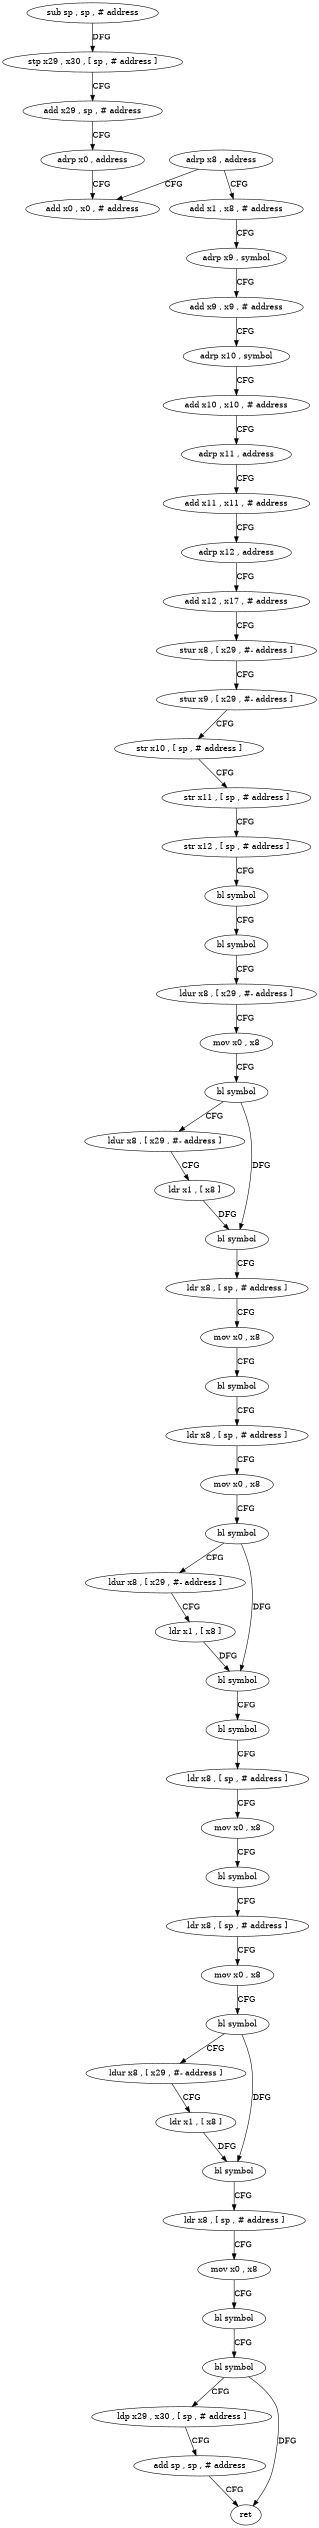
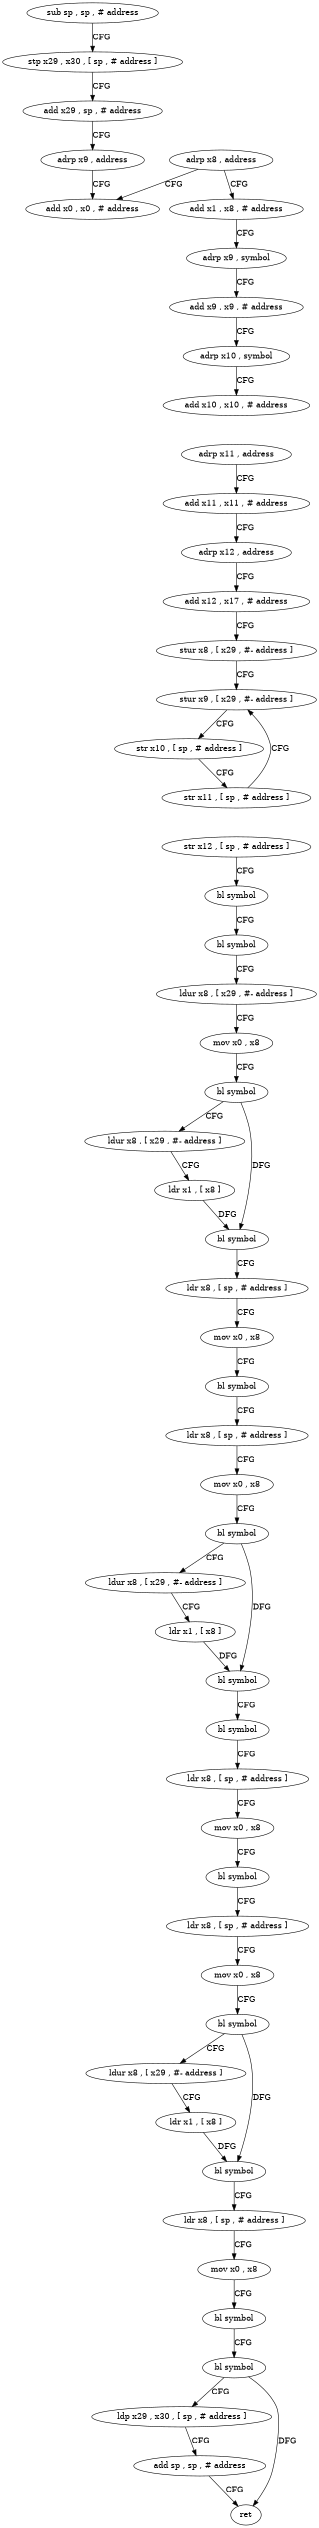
(102, 37) -> (102, 37)
(93, 160) -> (93, 160)
(236, 427) -> none
(236, 820) -> (271, 752)
